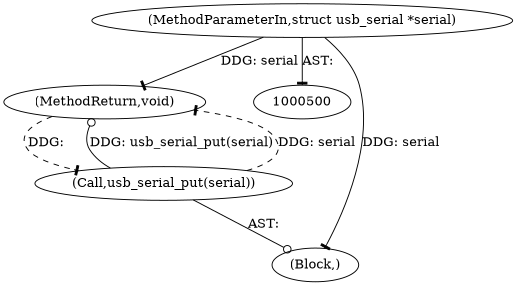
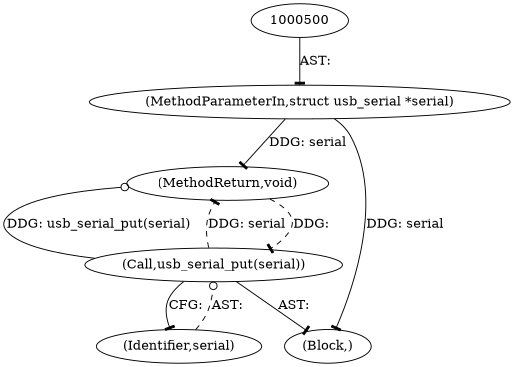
(302, 59) -> (300, 59)
(239, 224) -> (270, 305)
none -> (179, 346)
